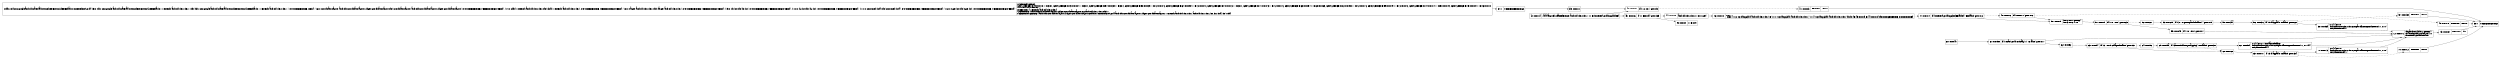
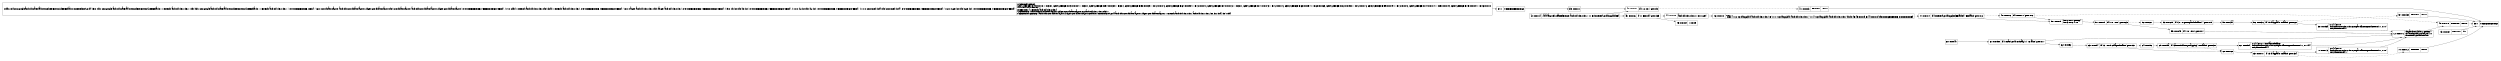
(1692, 23) -> (1692, 23)
(2435, 33) -> (2434, 28)
